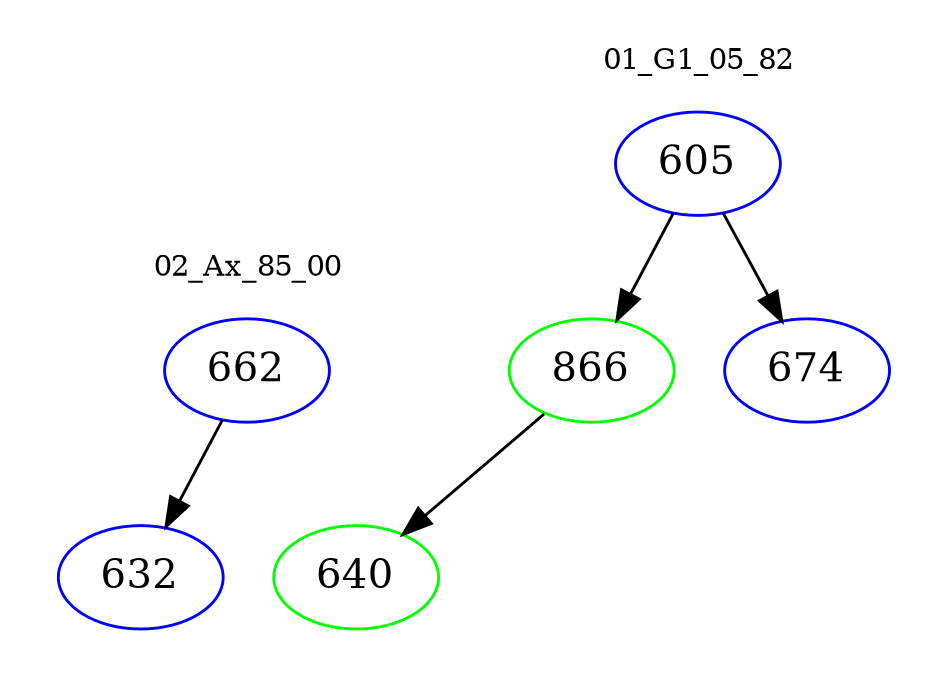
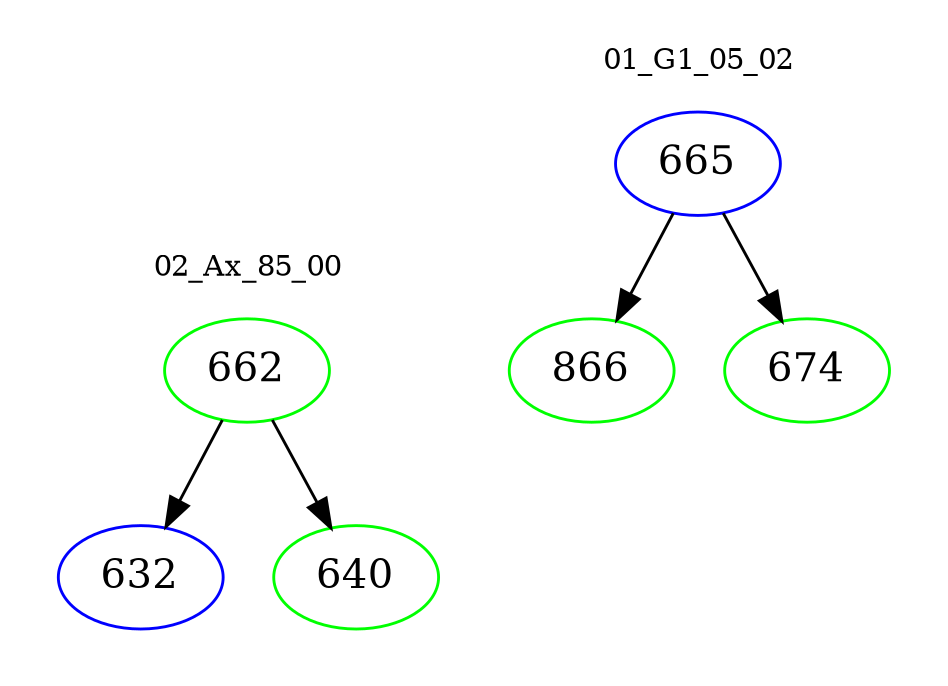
(699, 62) -> (699, 62)
(698, 164) -> (698, 164)
(247, 371) -> (247, 371)
(807, 371) -> (807, 371)
(485, 465) -> (295, 461)
